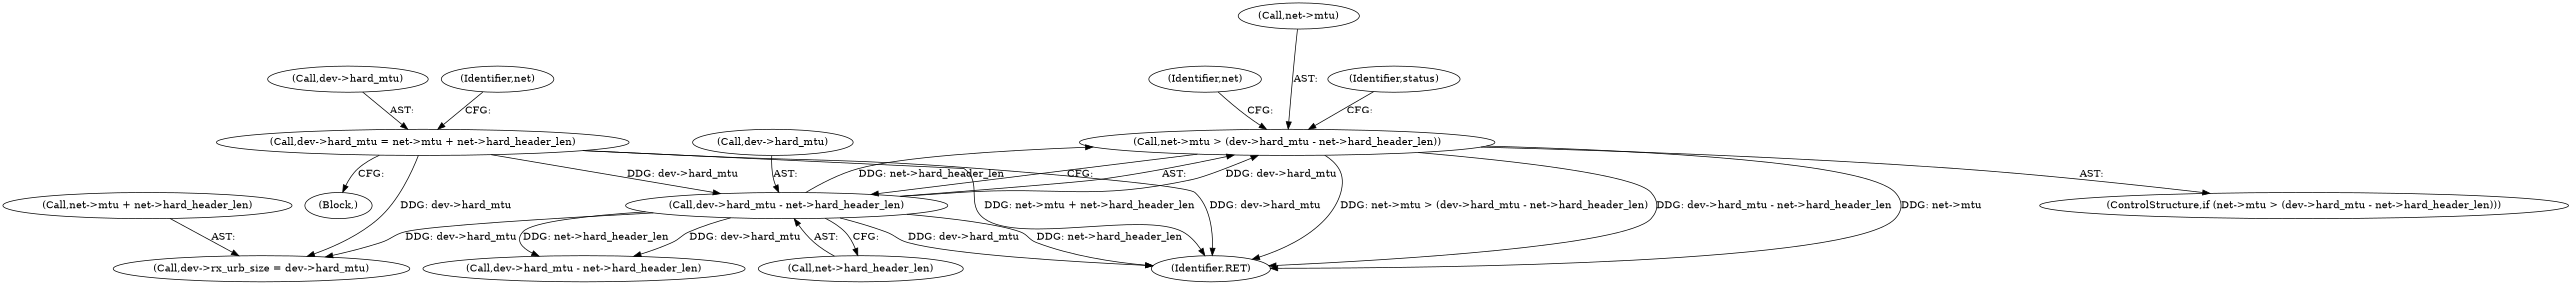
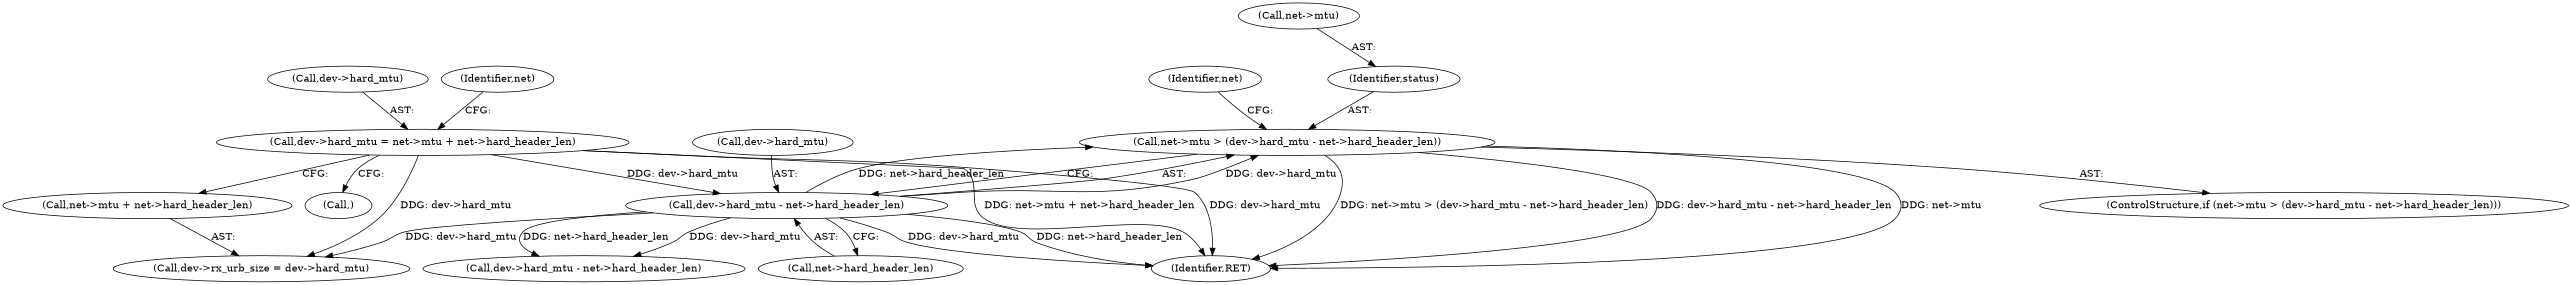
(1293, 75) -> (1343, 45)
(1362, 111) -> (1362, 111)
none -> (288, 173)
(338, 206) -> (338, 206)
